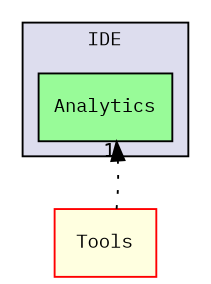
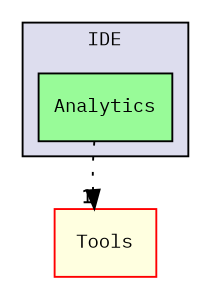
(118, 185) -> (93, 168)
